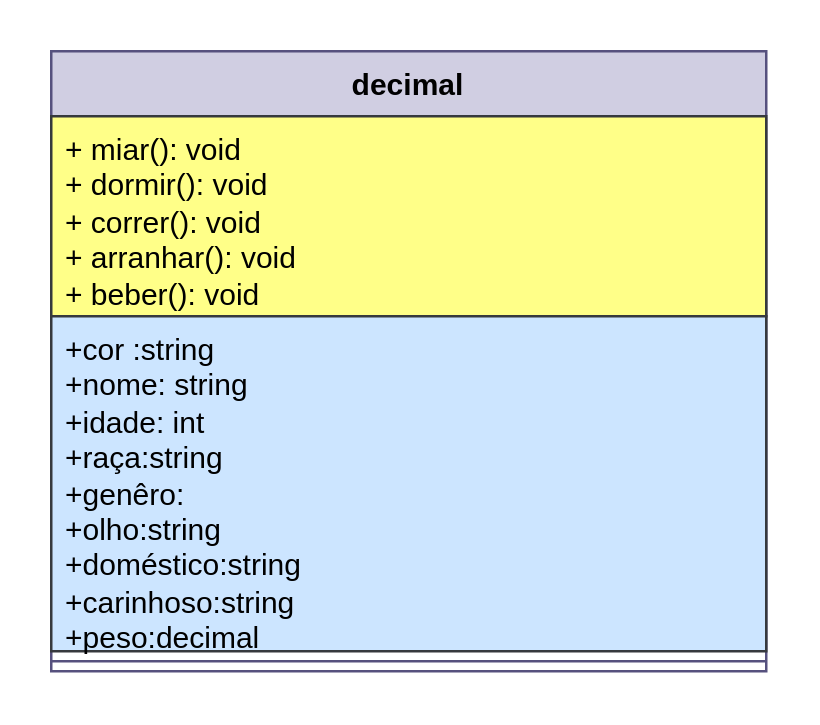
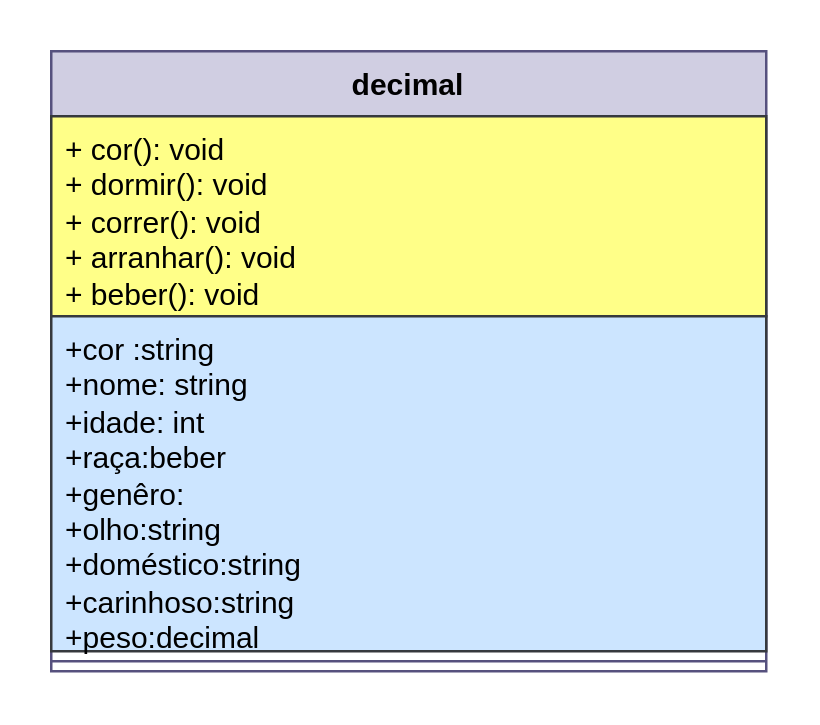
(202, 260) -> (202, 260)
(197, 496) -> (197, 496)
